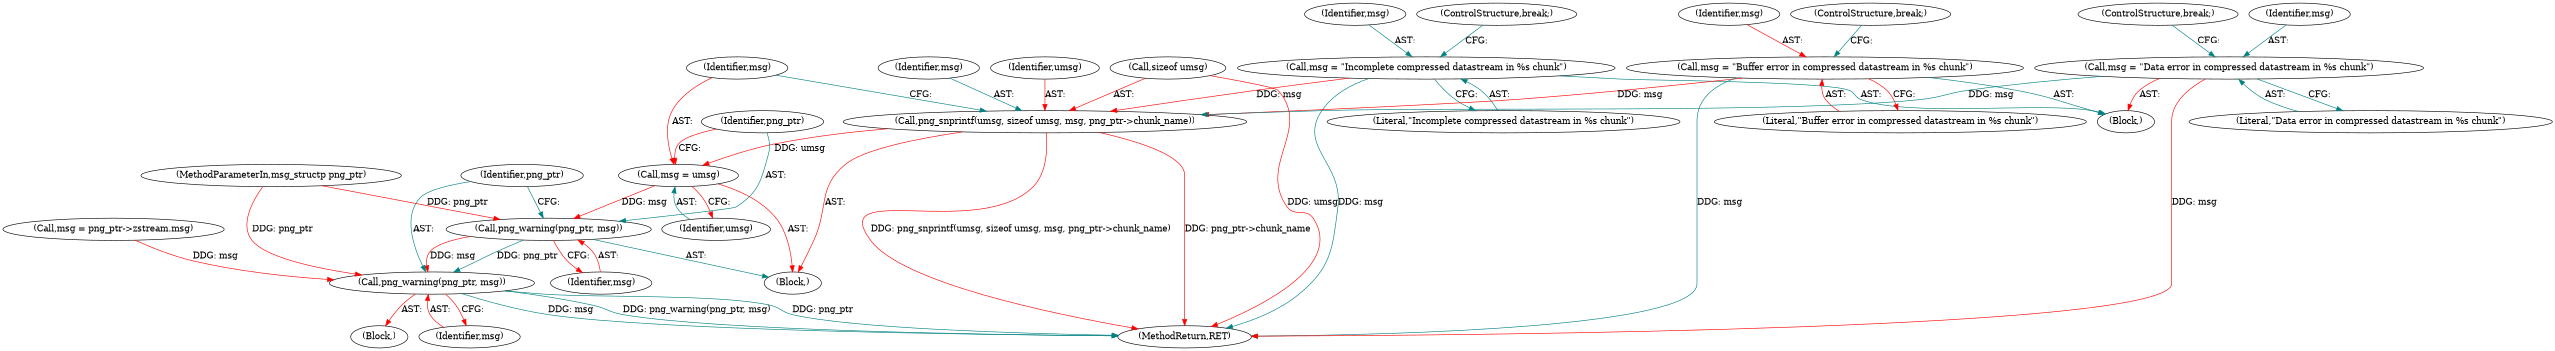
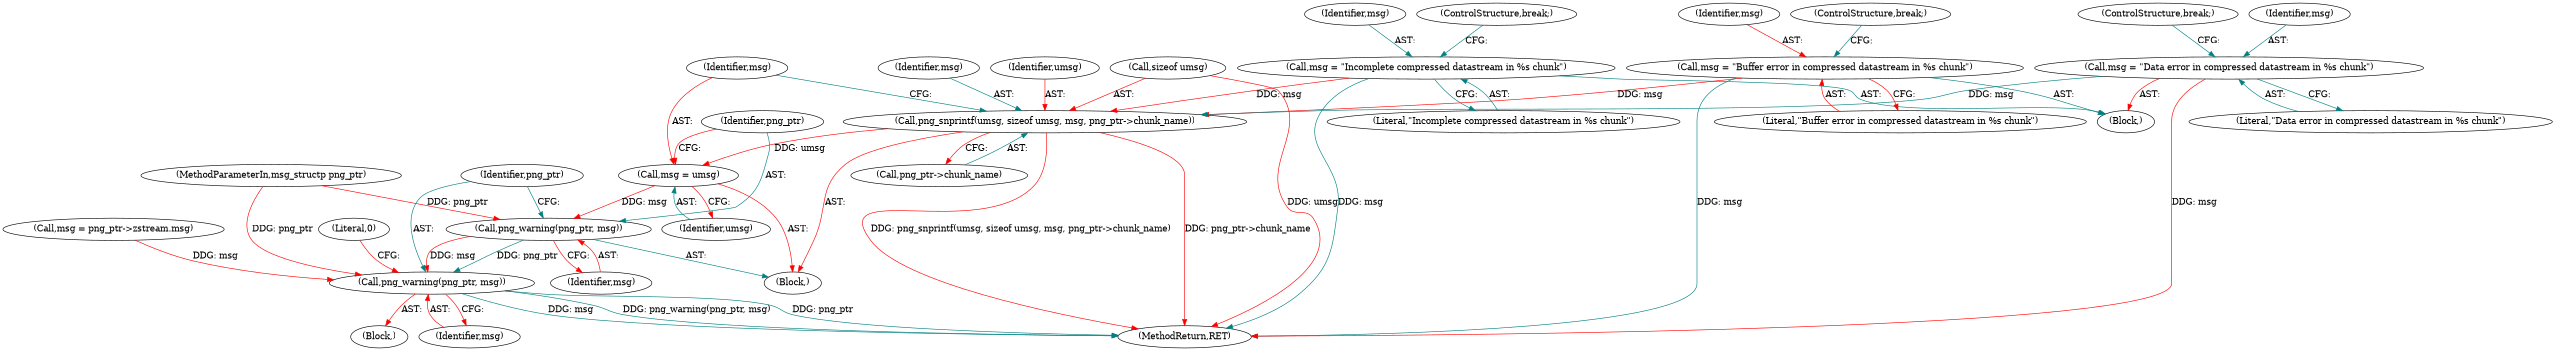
none -> (939, 176)
none -> (354, 229)
